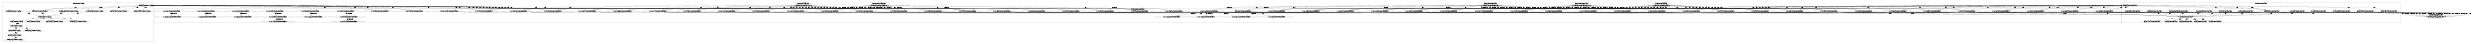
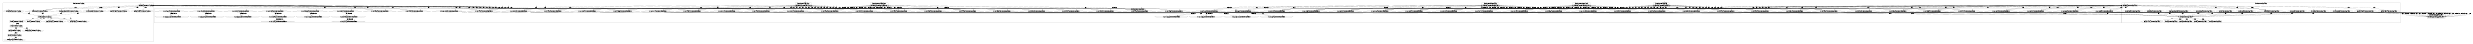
(2042, 7) -> (1952, 7)
